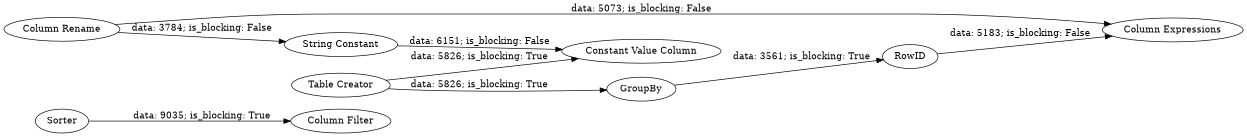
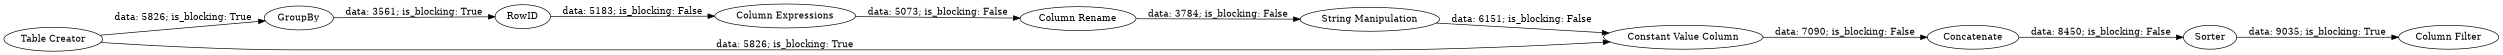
(610, 14) -> (934, 17)
none -> (1973, 37)
(341, 45) -> (1370, 19)
